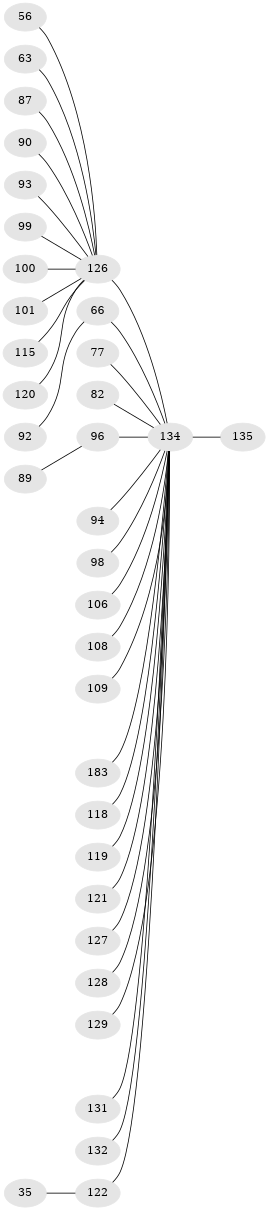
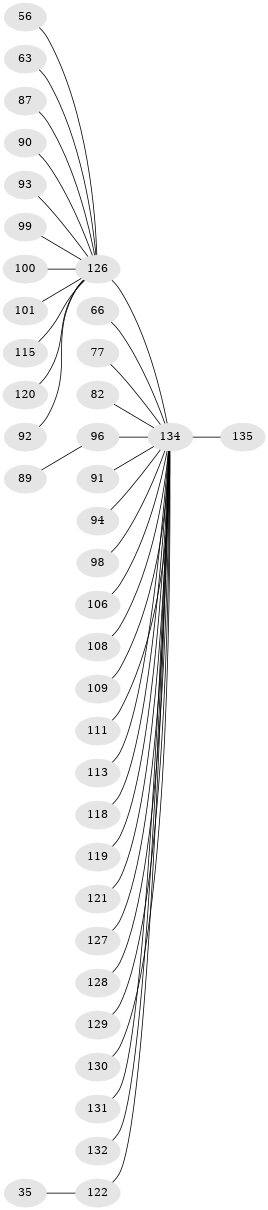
(62, 374) -> (62, 357)
none -> (98, 479)
none -> (98, 731)
(98, 773) -> (98, 773)
none -> (98, 1067)
